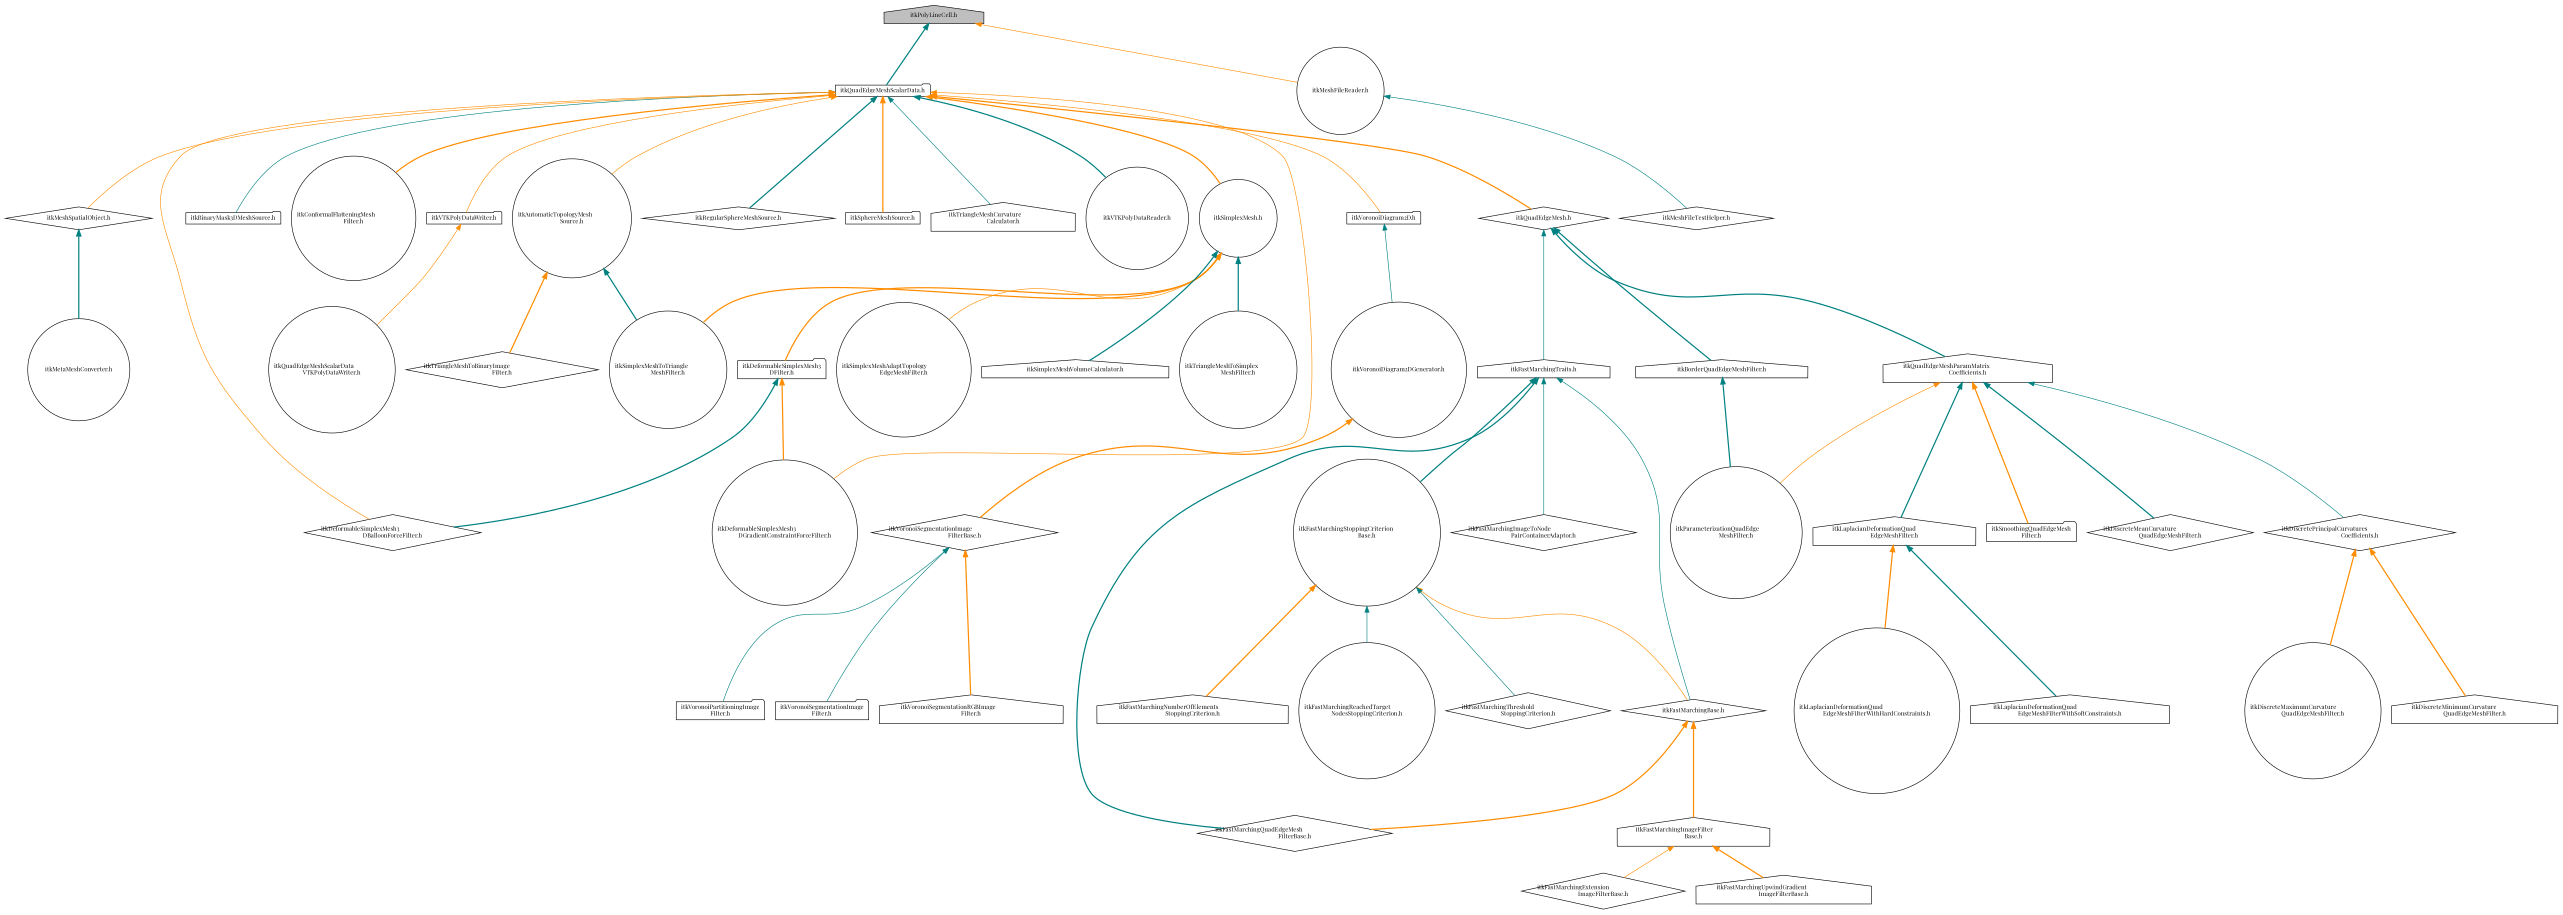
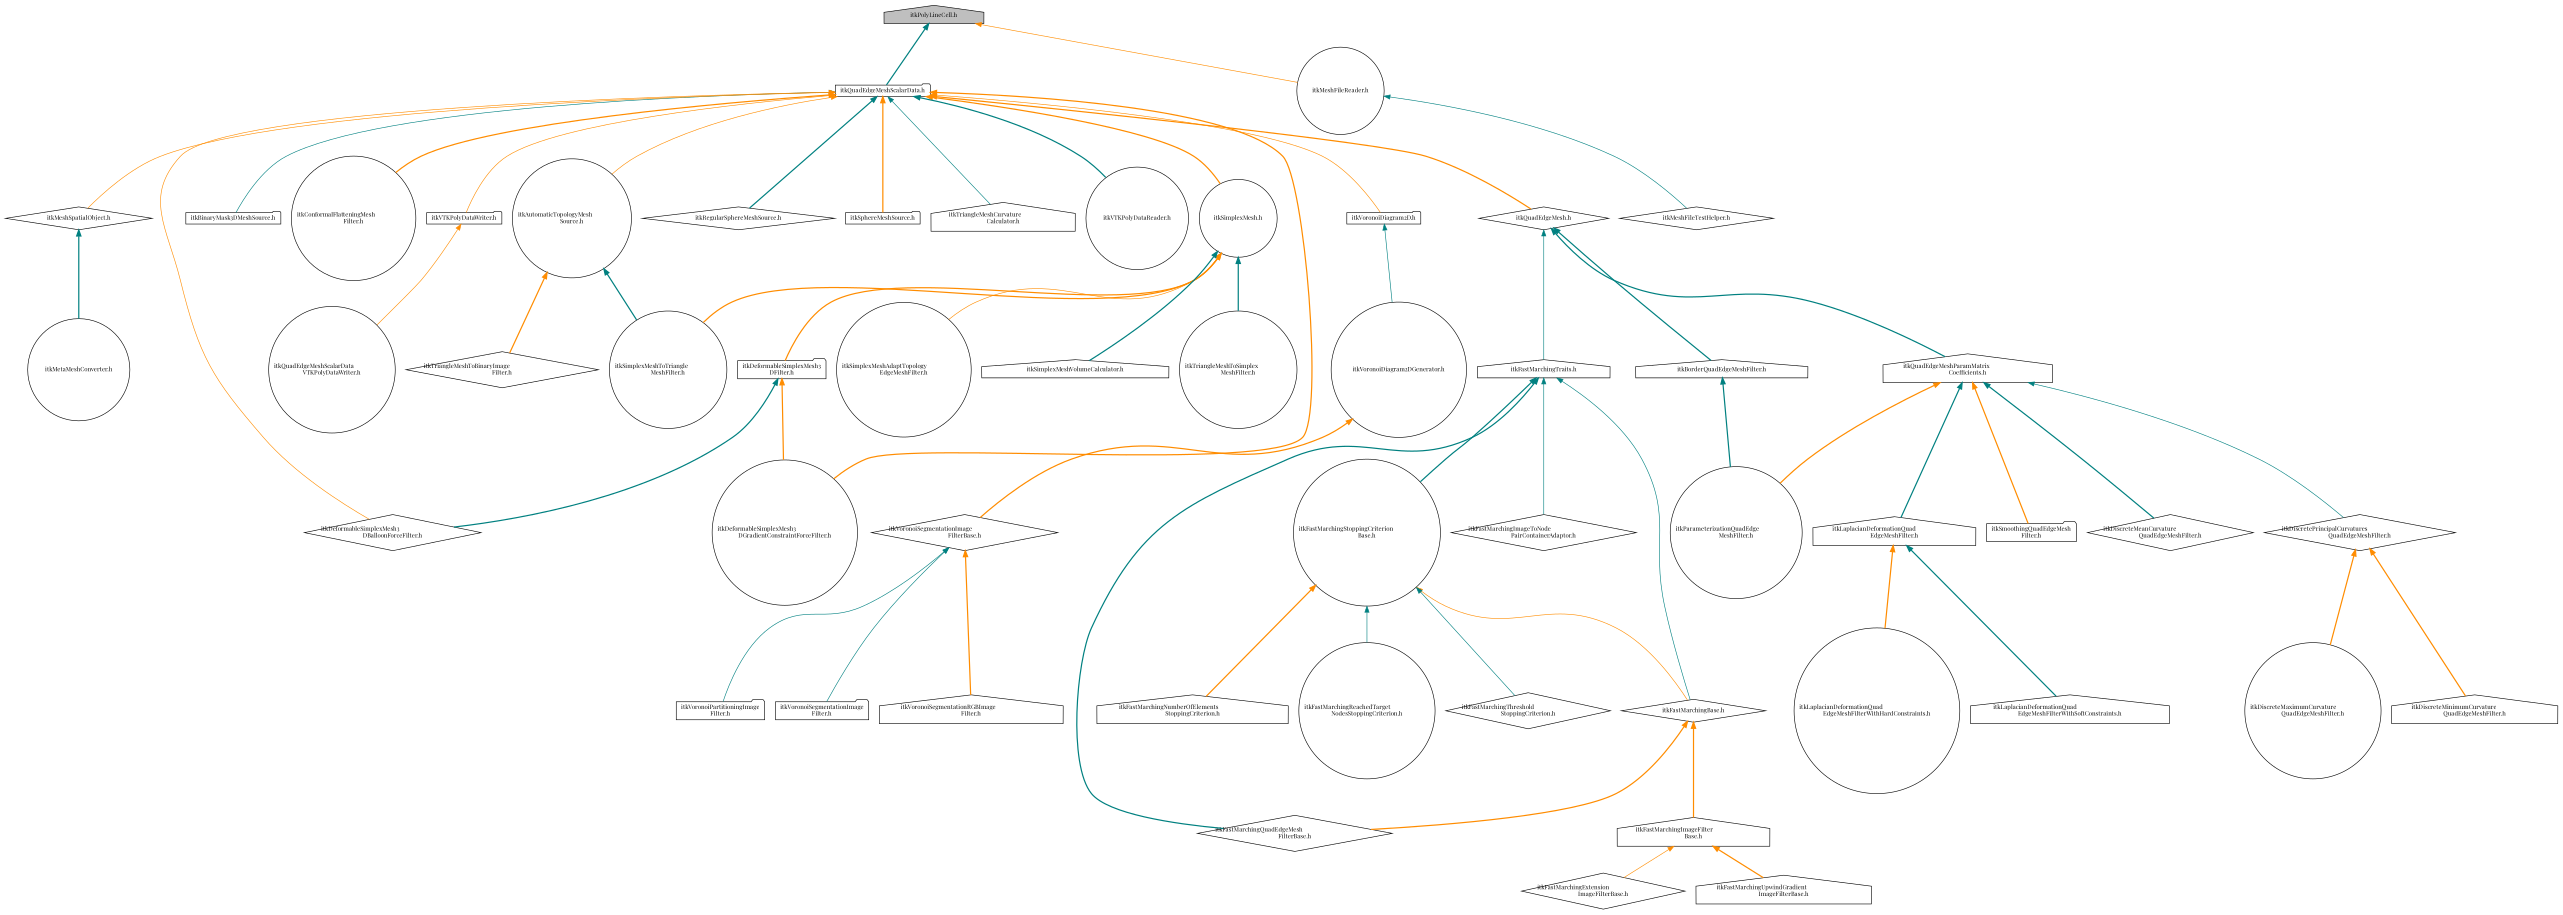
(1312, 356) -> (1312, 356)
(1853, 428) -> (1853, 428)
(2360, 533) -> (2360, 533)
